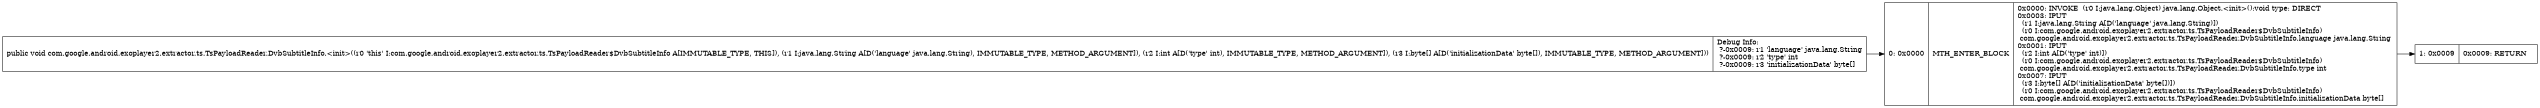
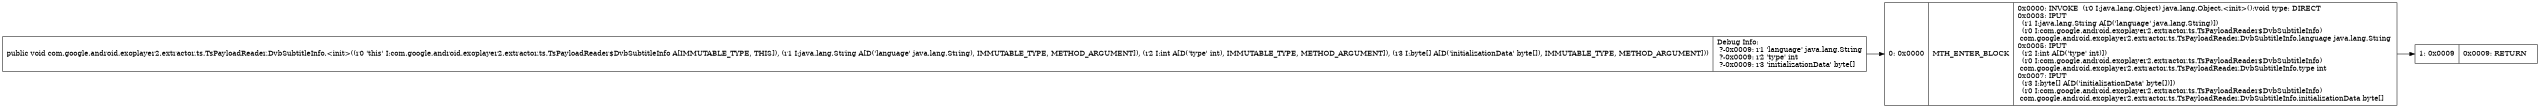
(2044, 46) -> (2044, 46)
